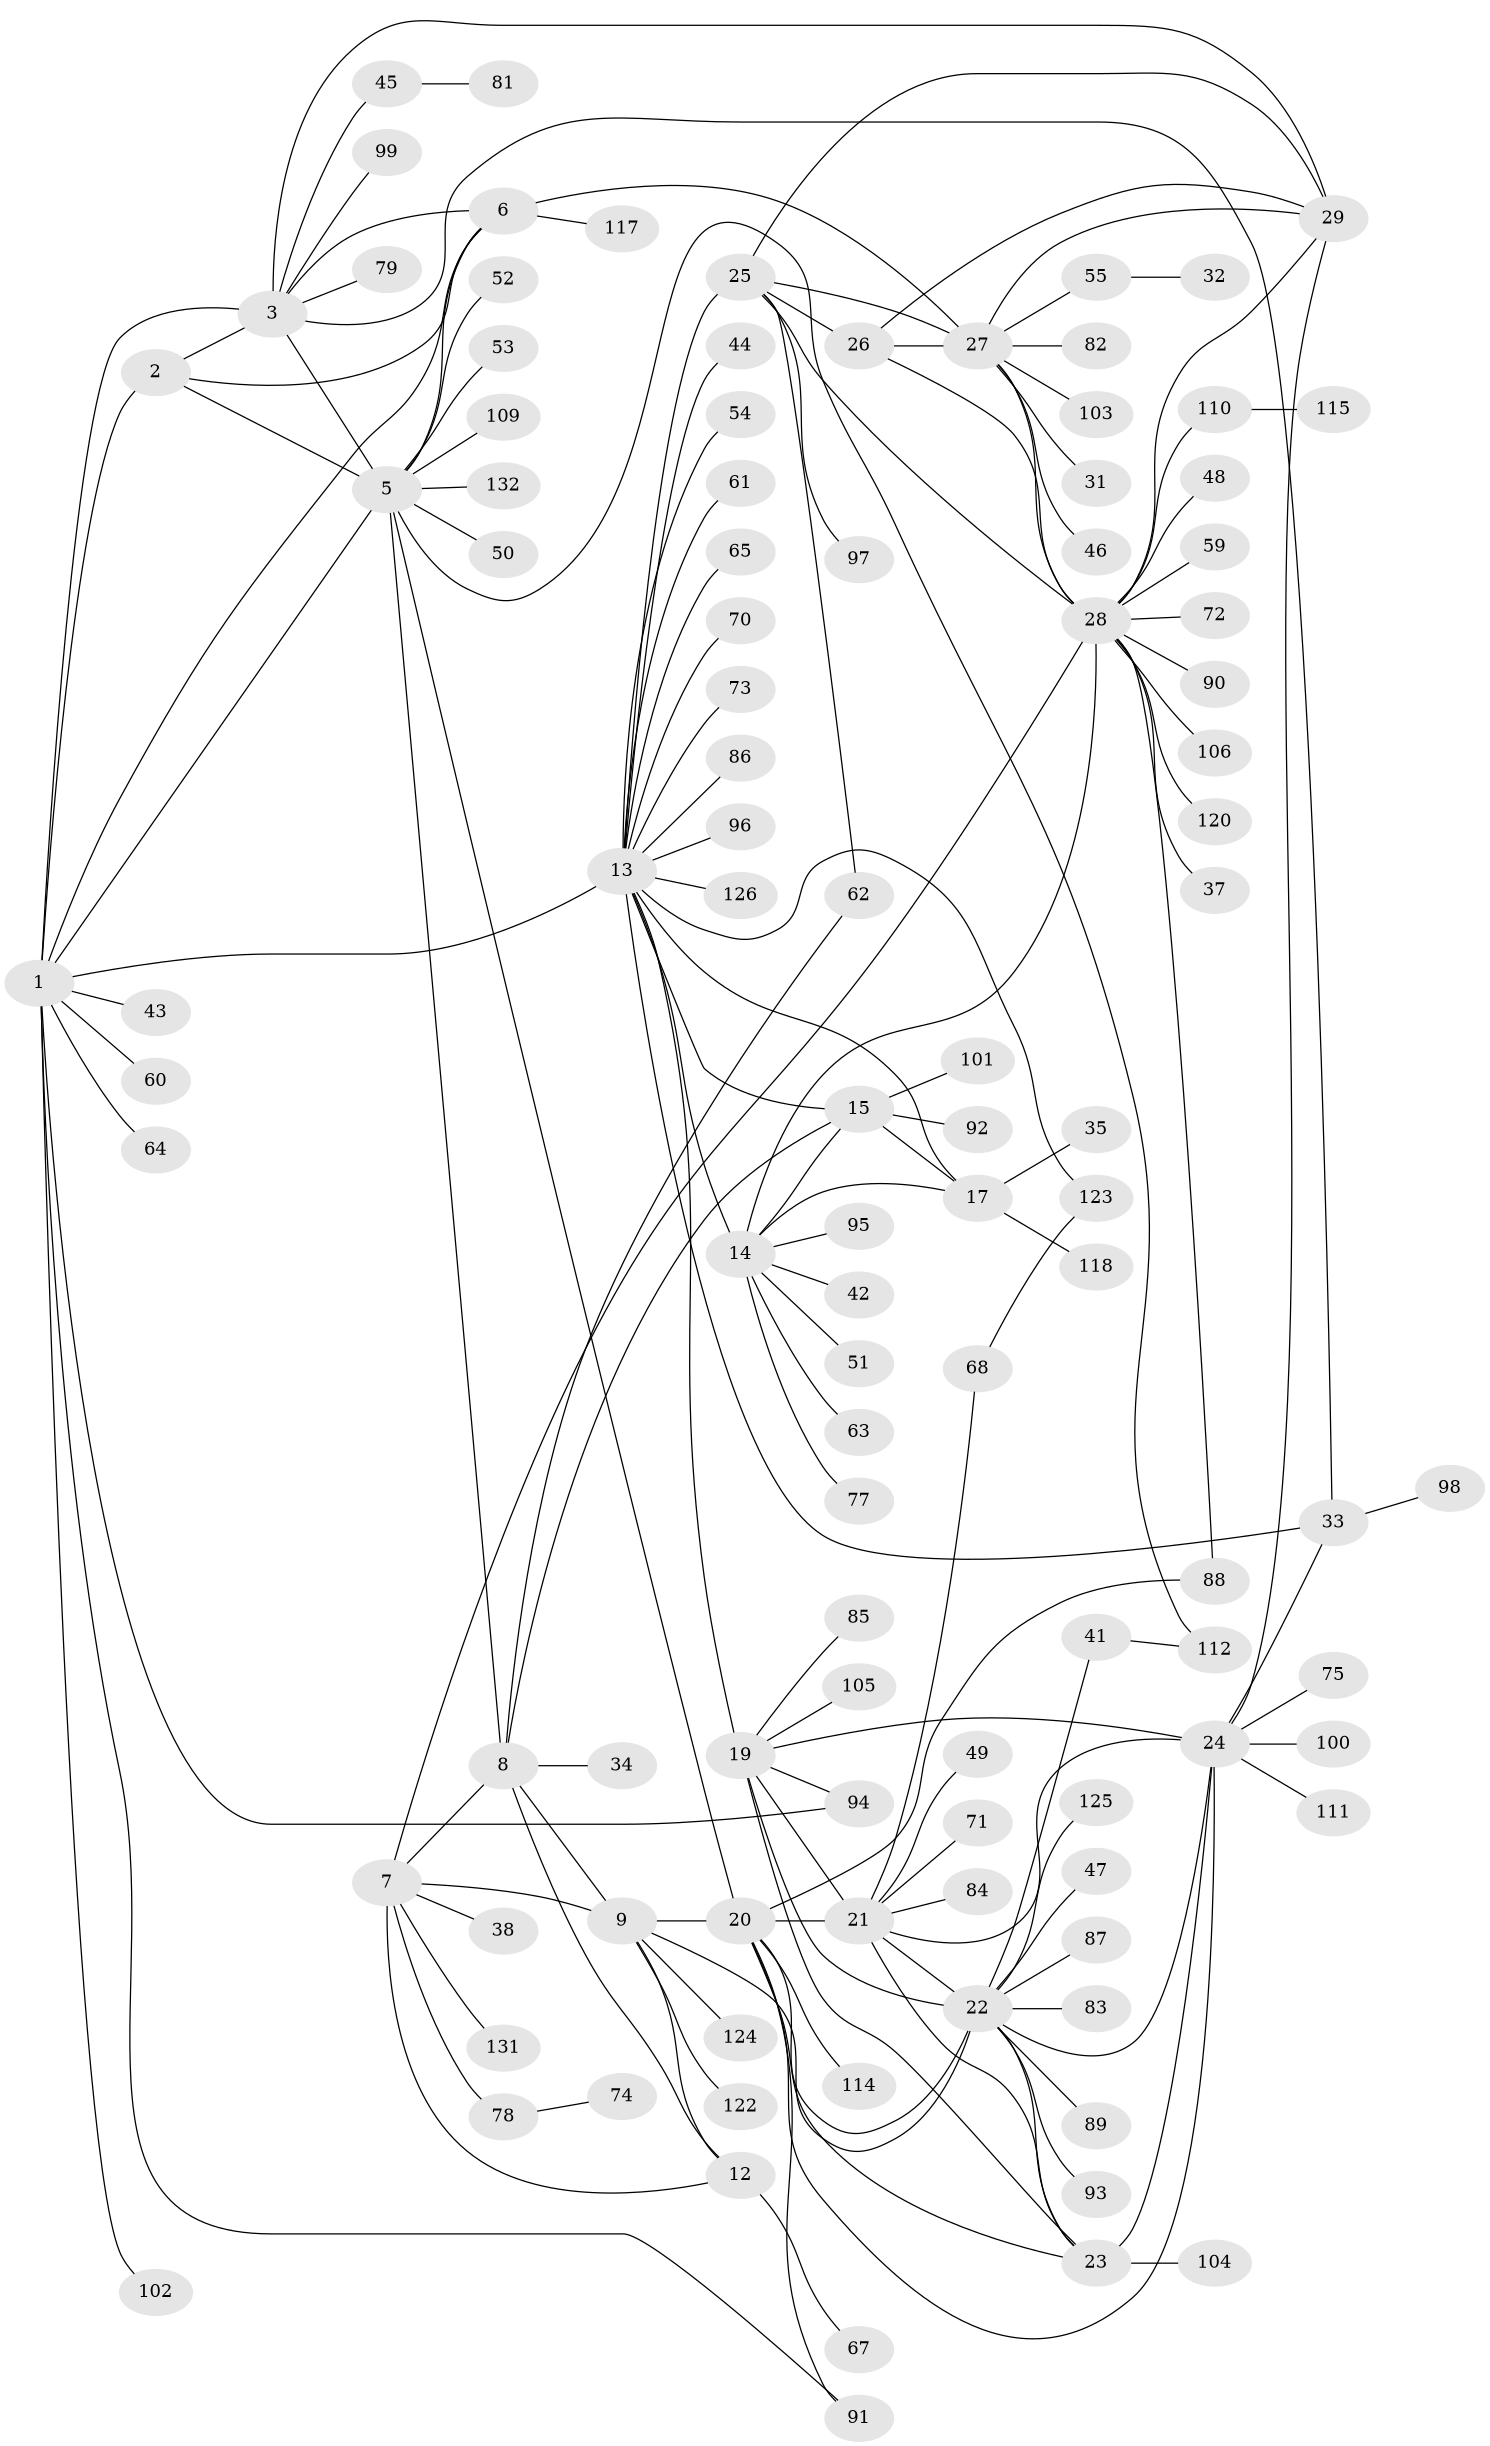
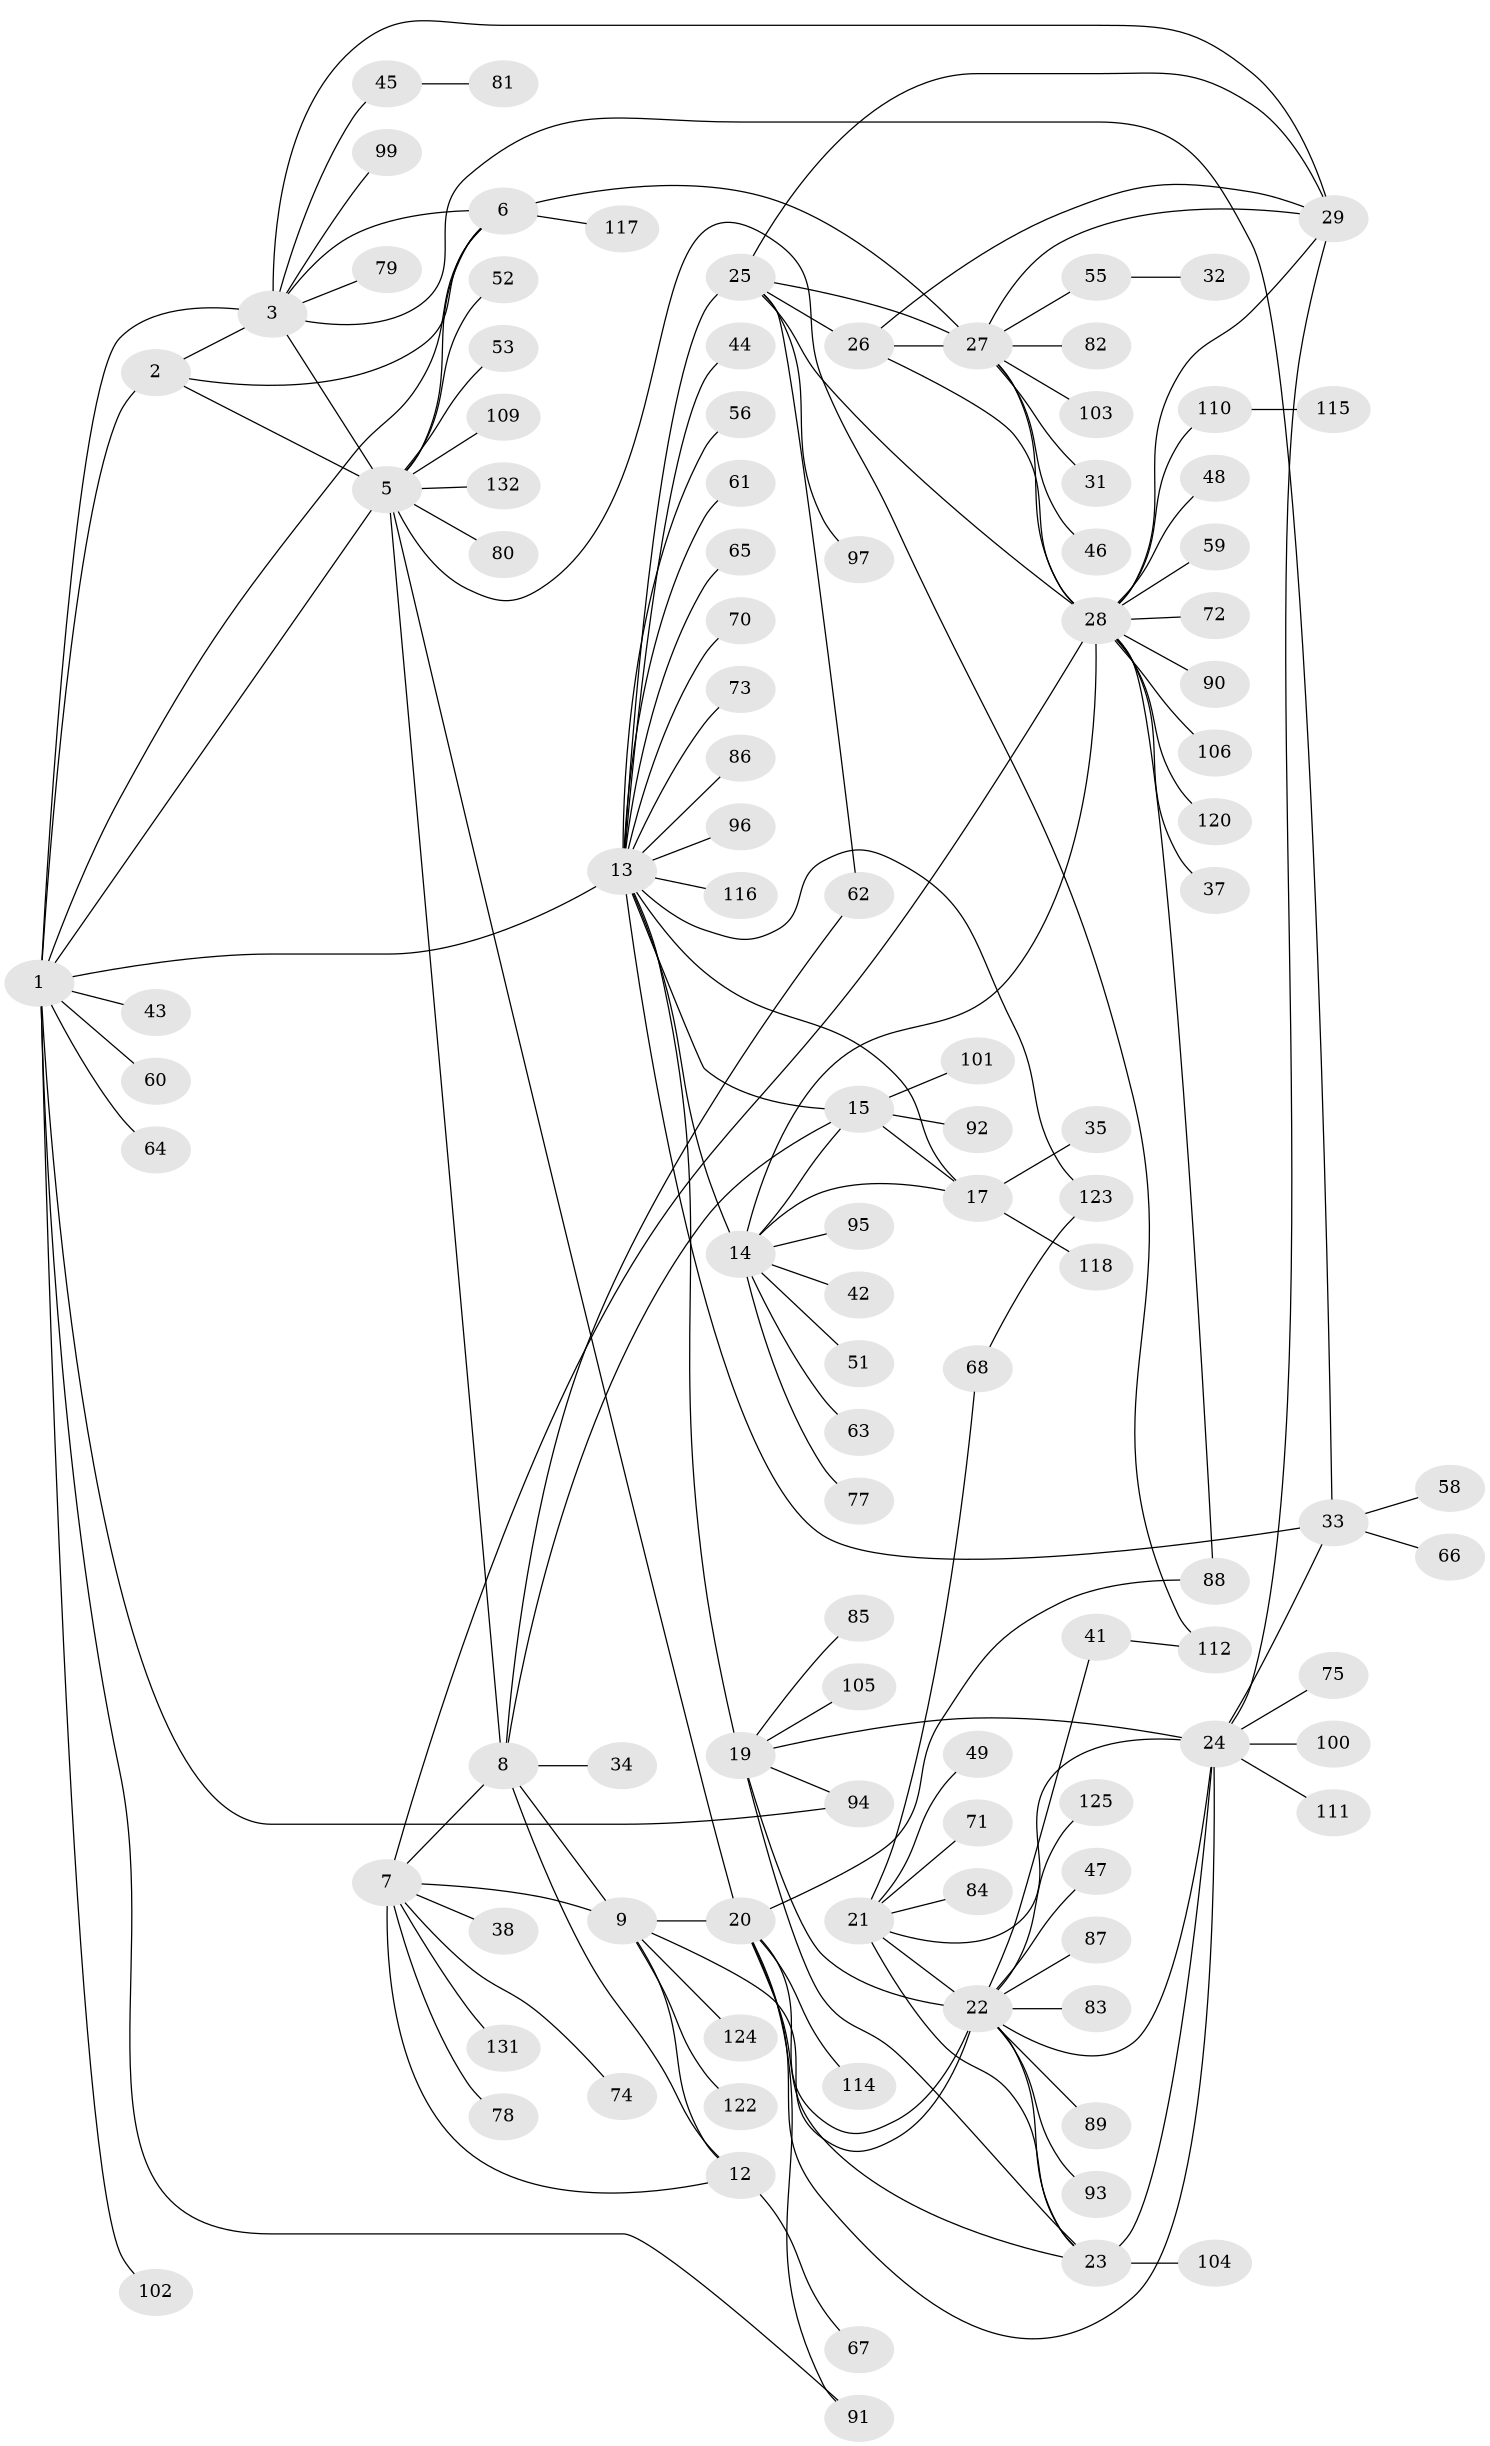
(741, 415) -> (741, 415)
(504, 555) -> (504, 555)
(741, 896) -> (741, 896)
(1450, 1488) -> (1450, 1488)
none -> (1450, 1557)
(800, 1838) -> none
(810, 1921) -> none
(563, 2107) -> (504, 1990)
